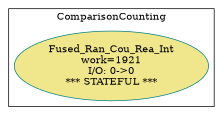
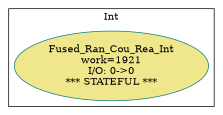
(111, 17) -> (111, 17)
